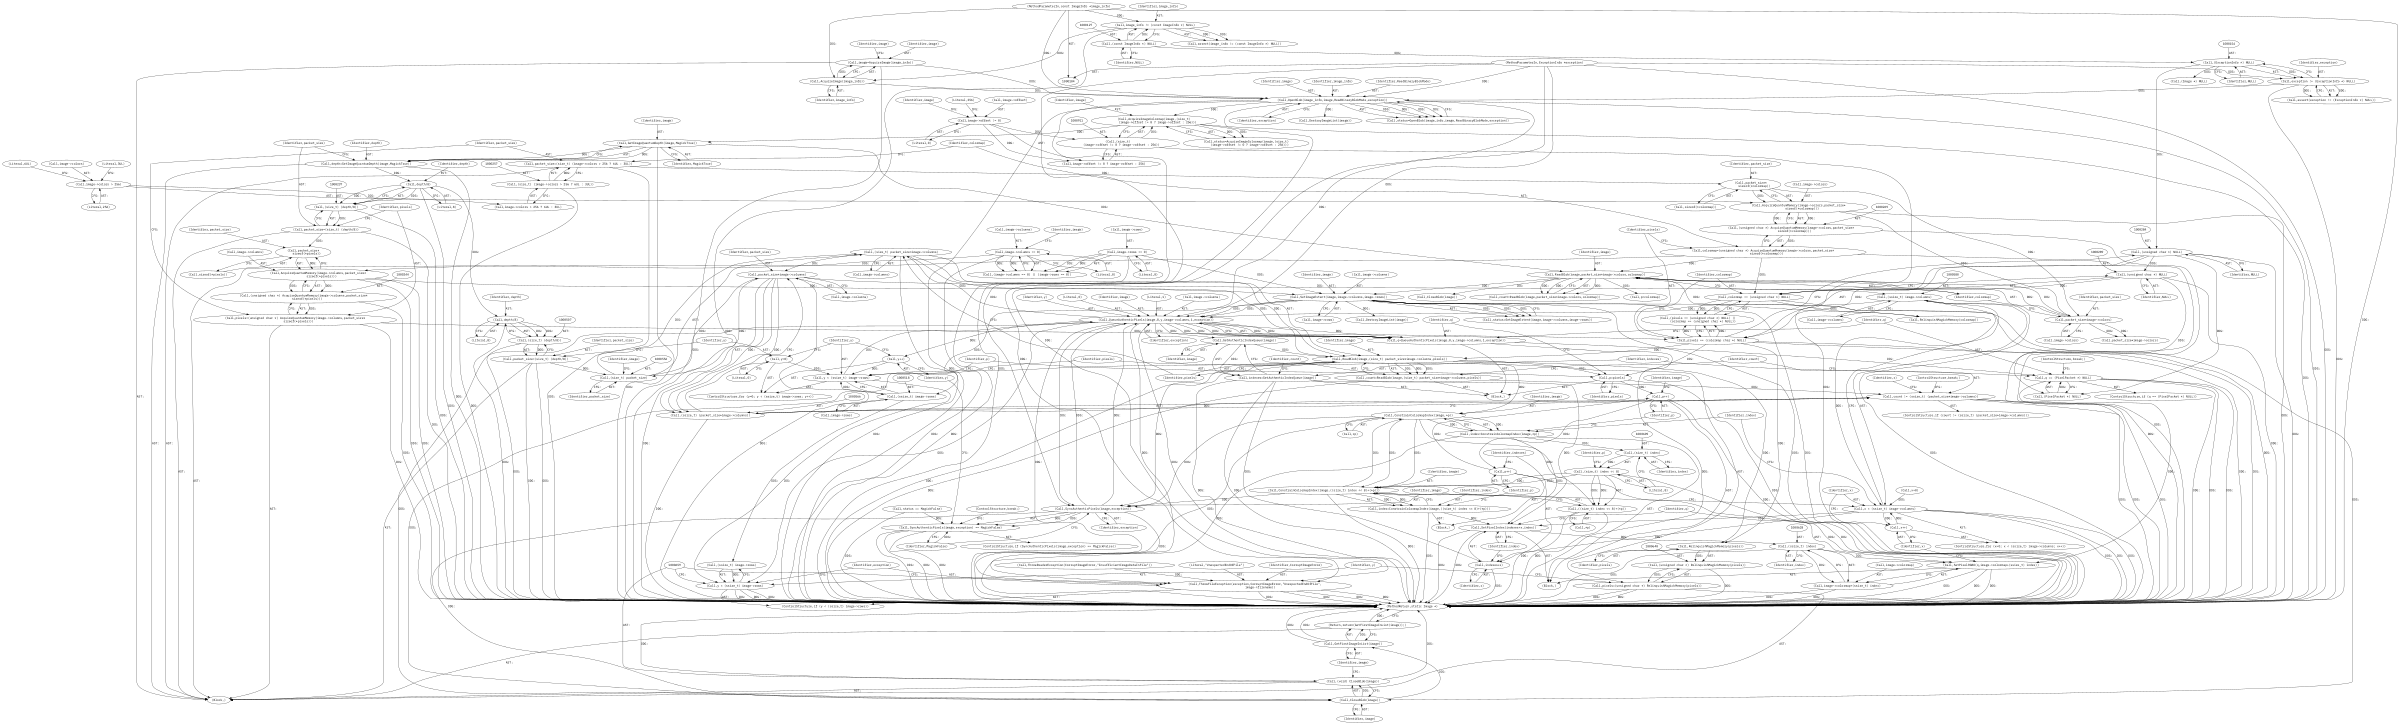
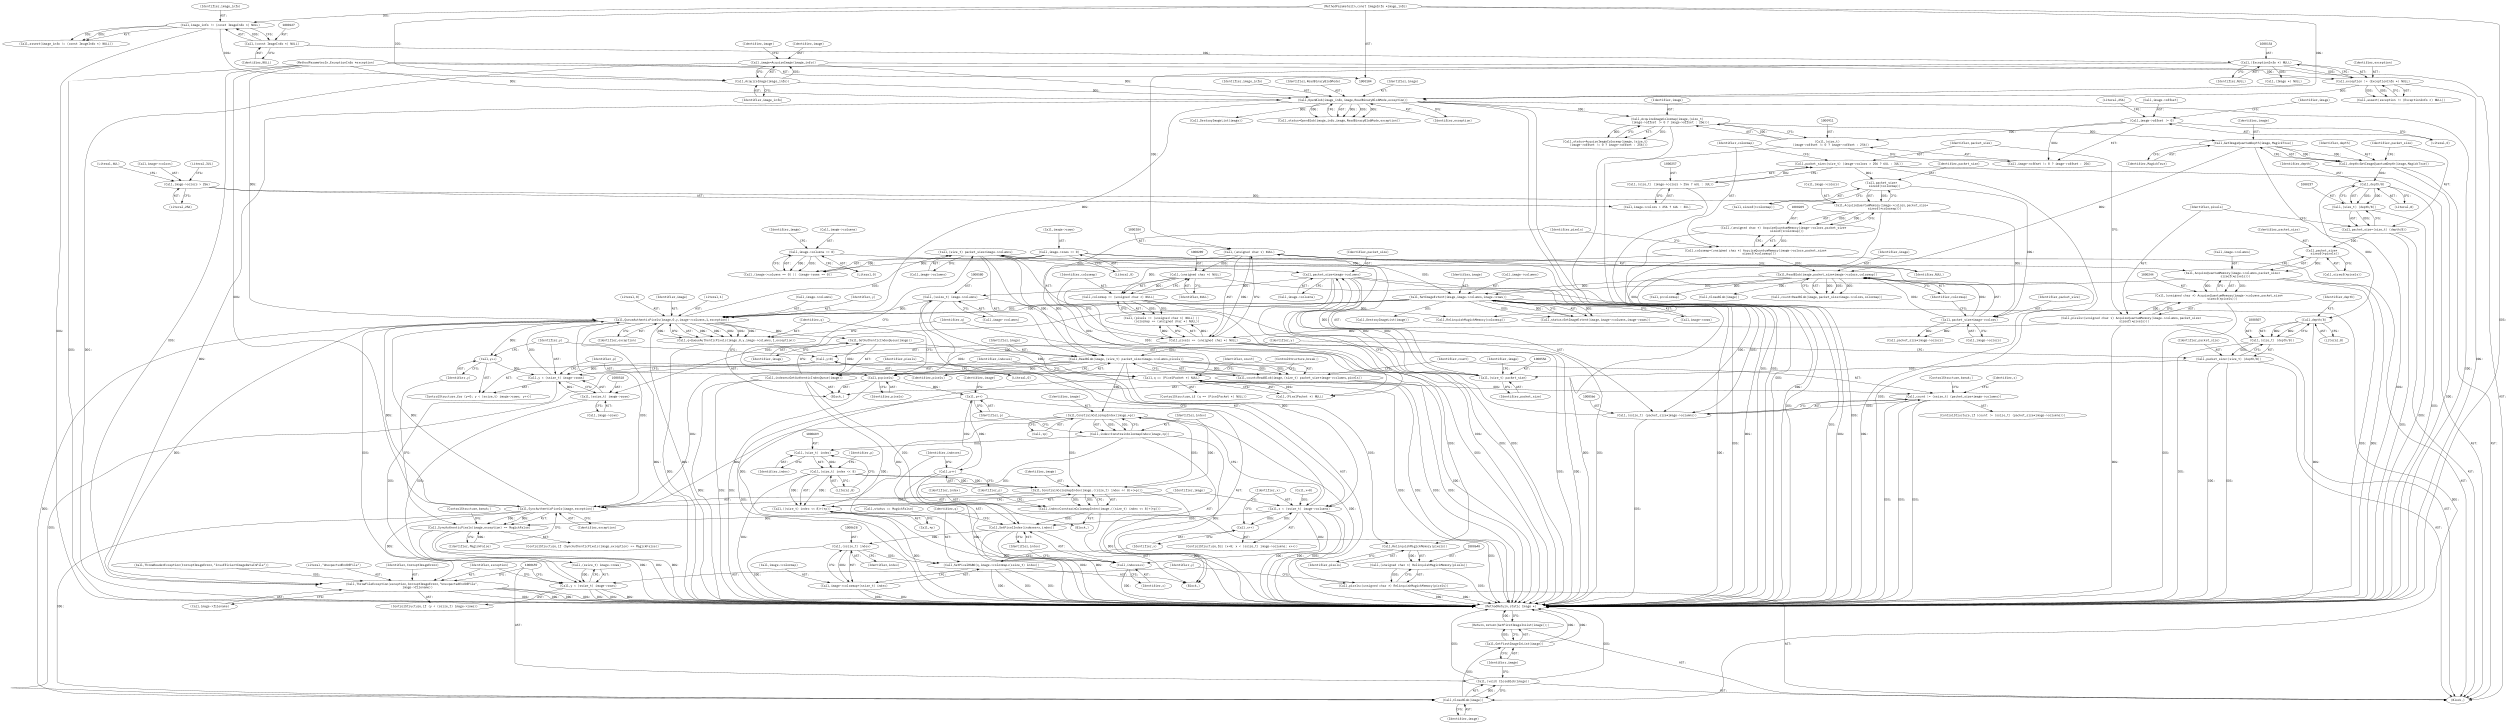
(1712, 341) -> (1203, 341)
(788, 587) -> none
none -> (210, 607)
